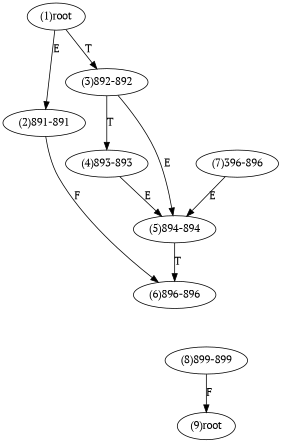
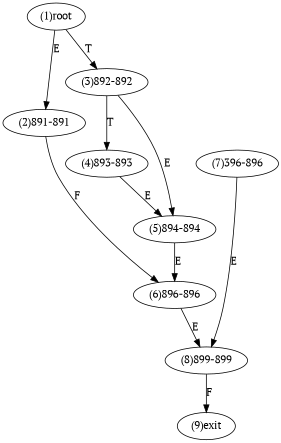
(209, 194) -> (231, 259)
(178, 262) -> (178, 262)
none -> (189, 324)
(206, 426) -> (206, 426)
